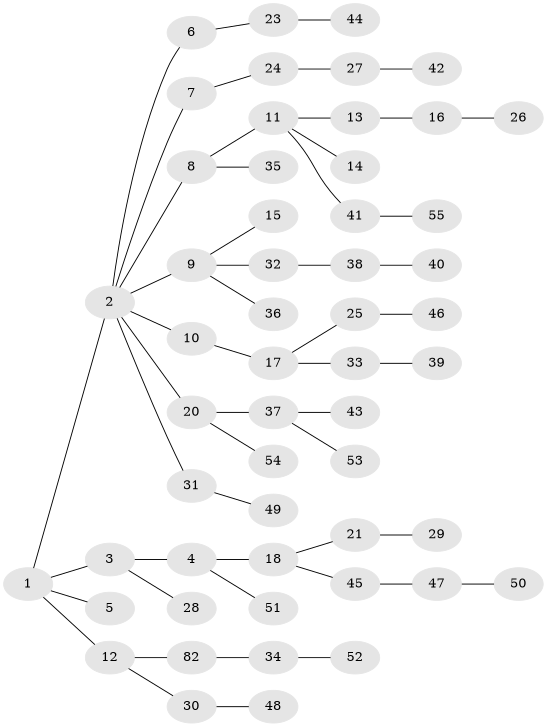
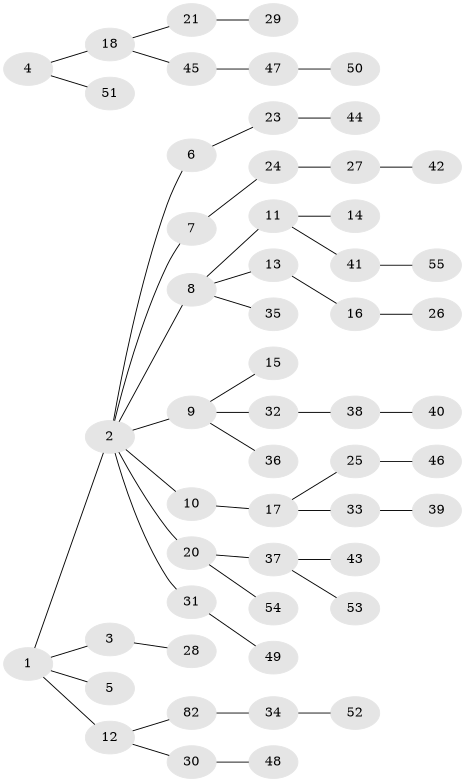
(314, 118) -> (233, 277)
(151, 560) -> none
